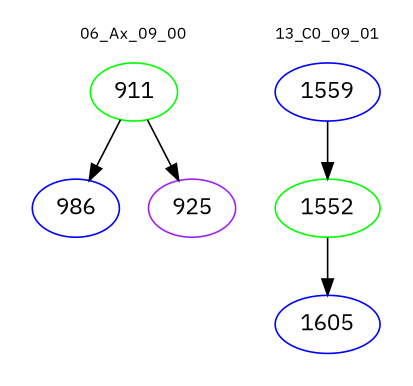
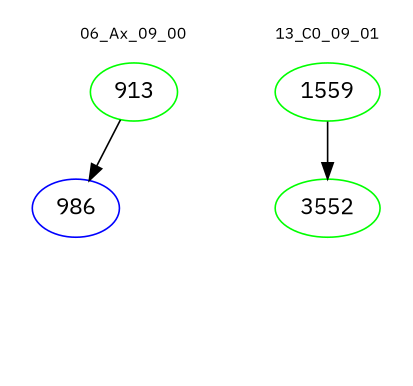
(134, 92) -> (134, 92)
(328, 92) -> (328, 92)
(192, 208) -> none
(328, 208) -> (328, 208)
(328, 324) -> none
